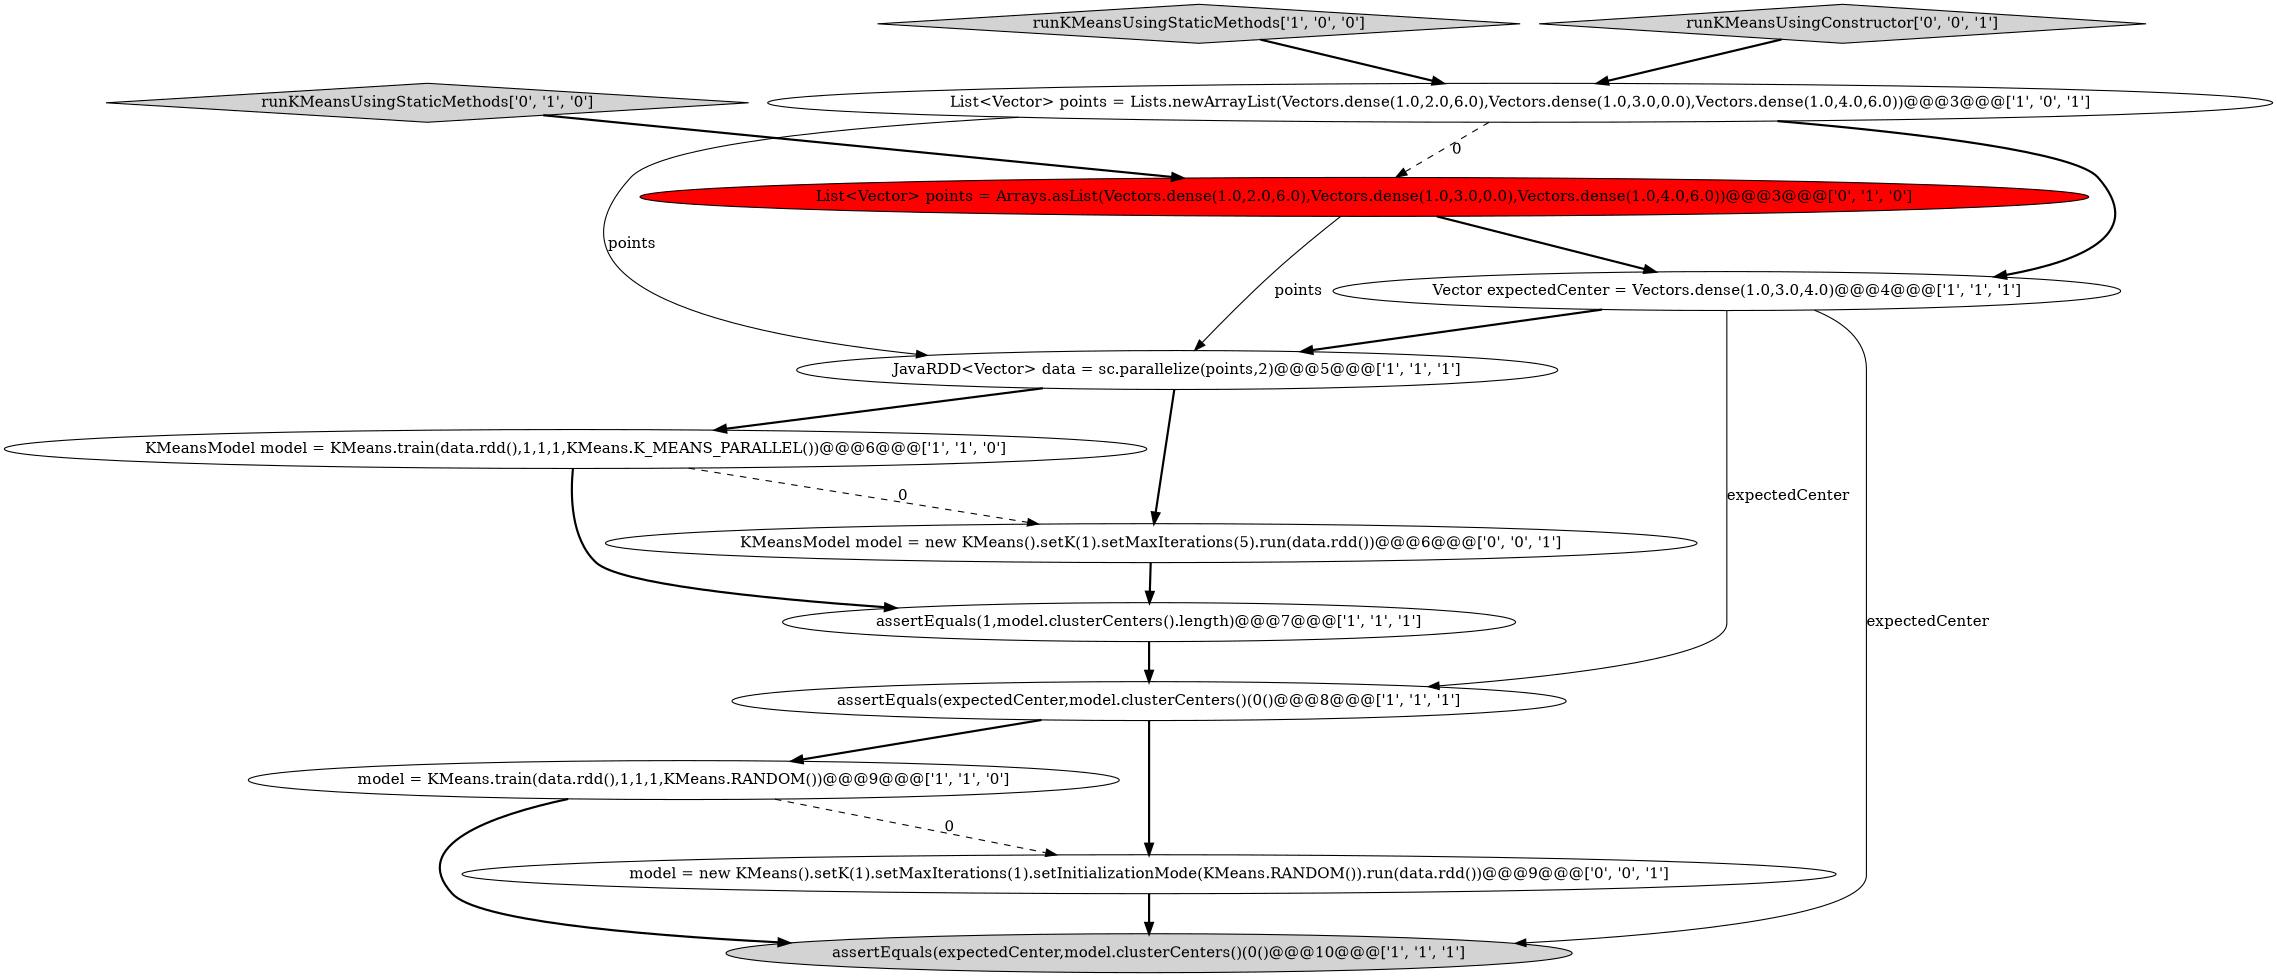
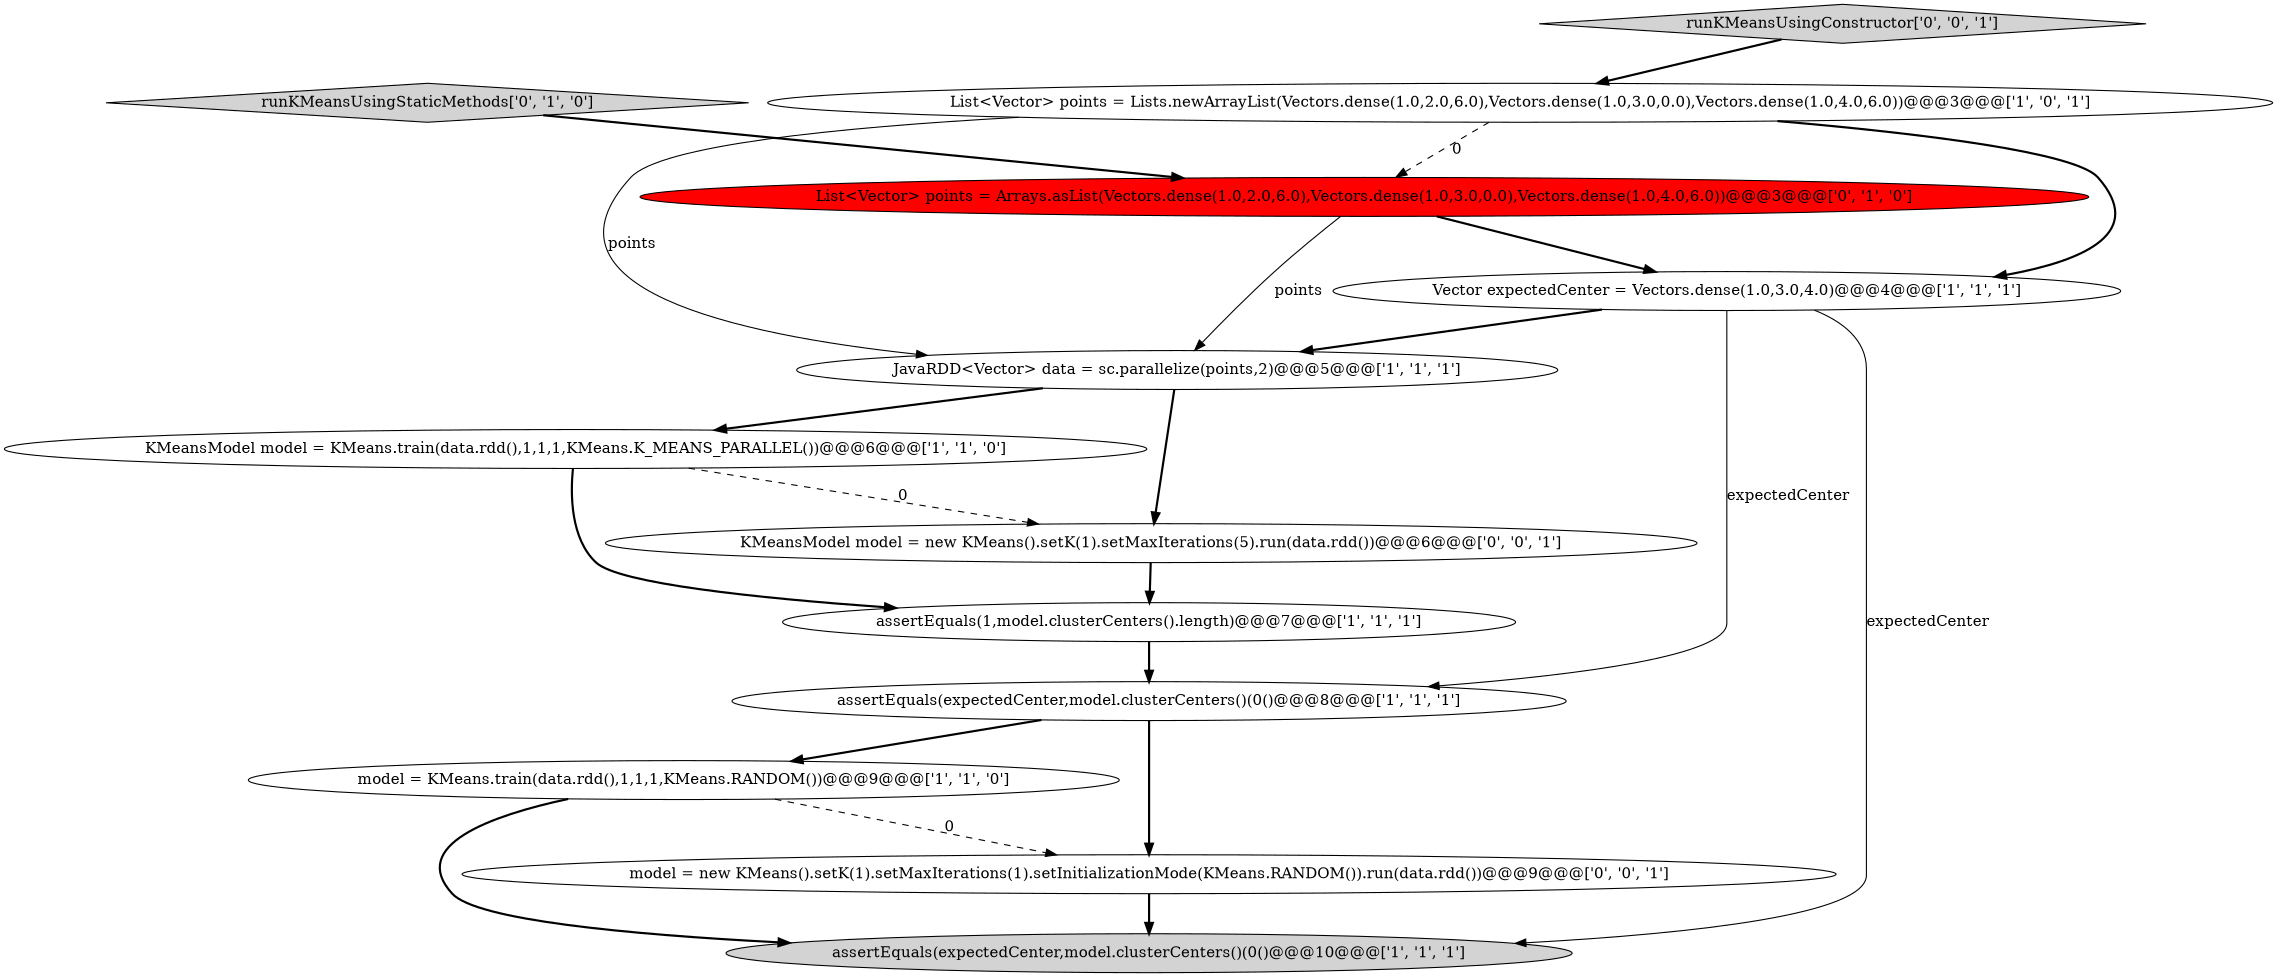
(1199, 24) -> none
